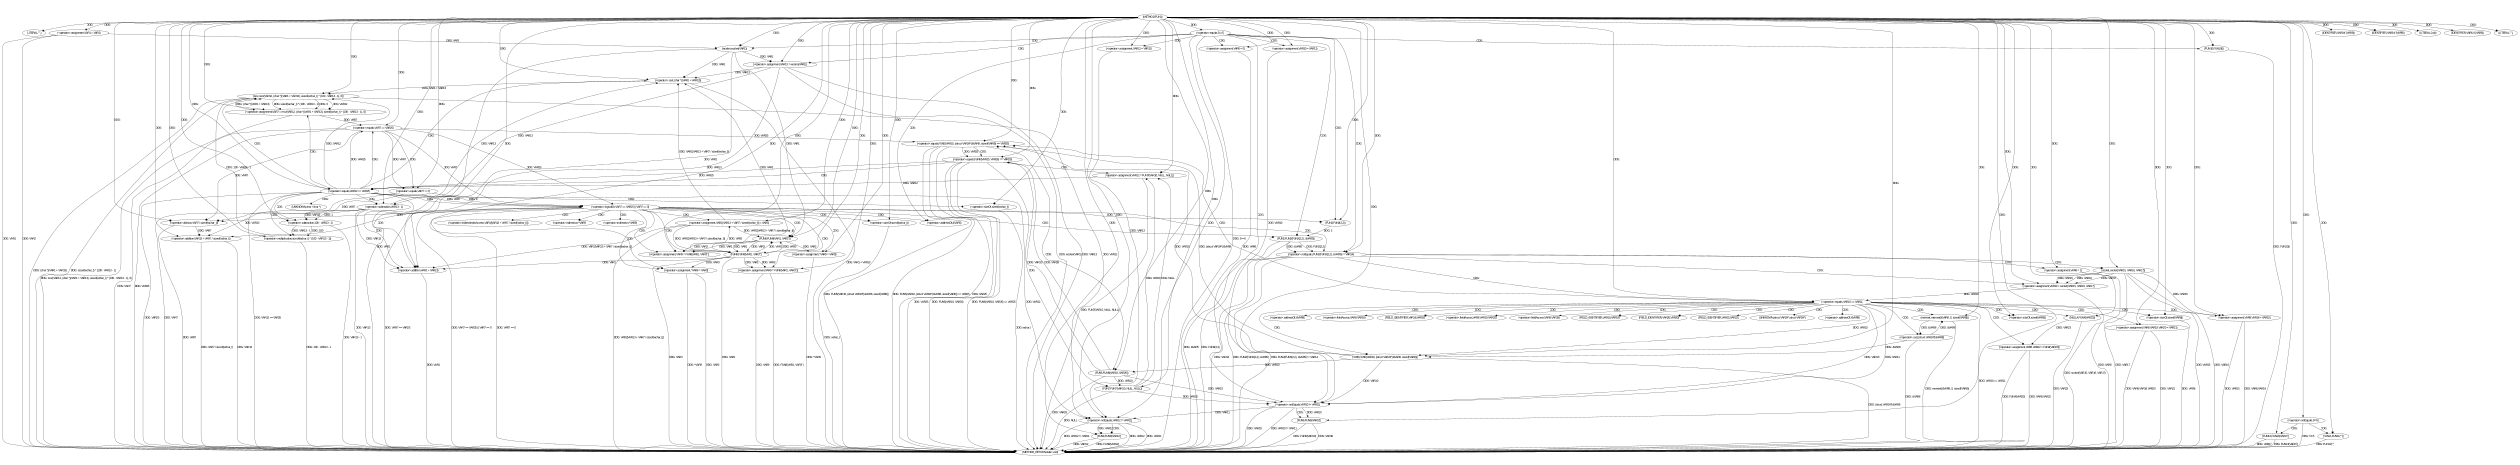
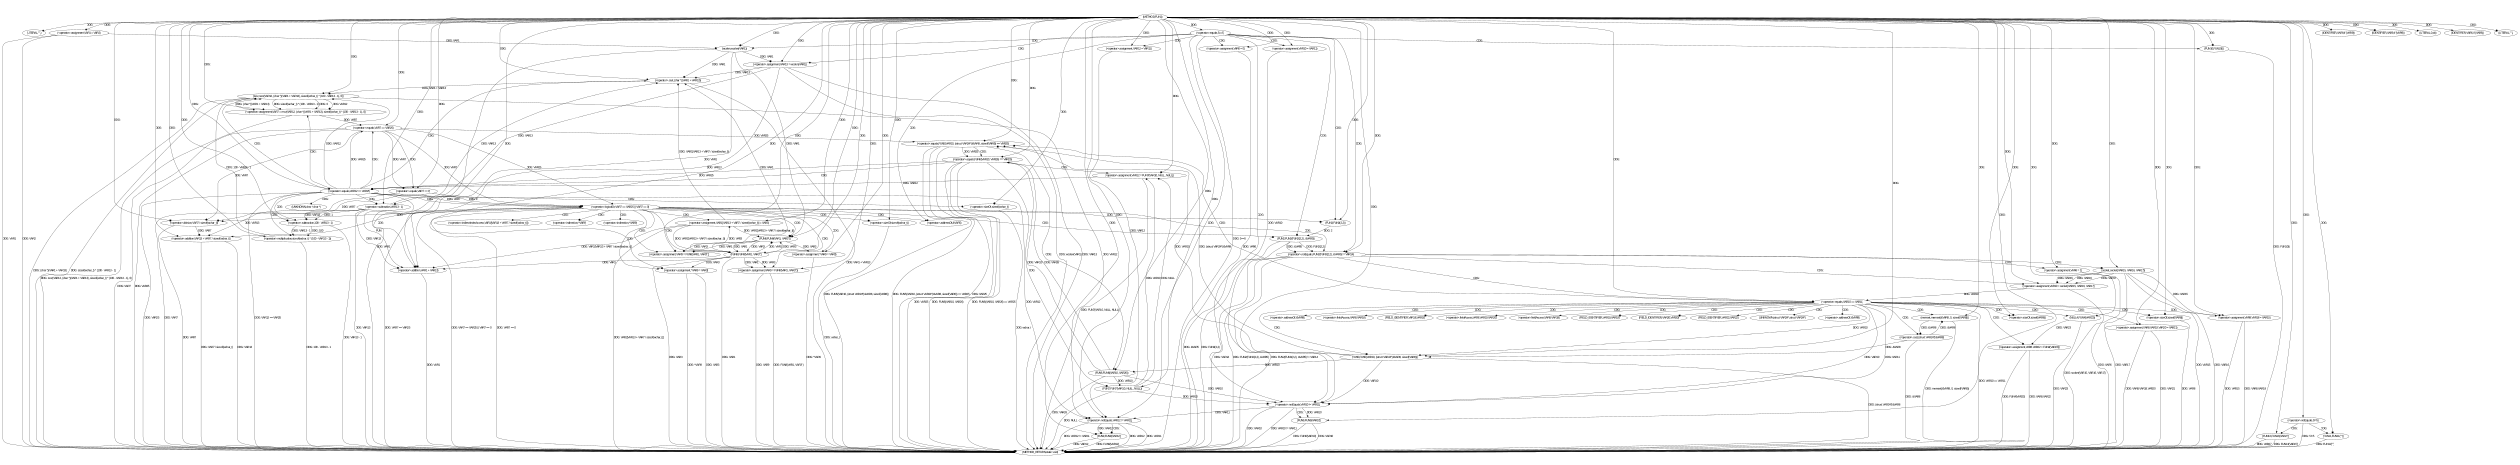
(379, 231) -> (379, 231)
